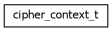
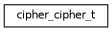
(56, 16) -> (56, 16)
